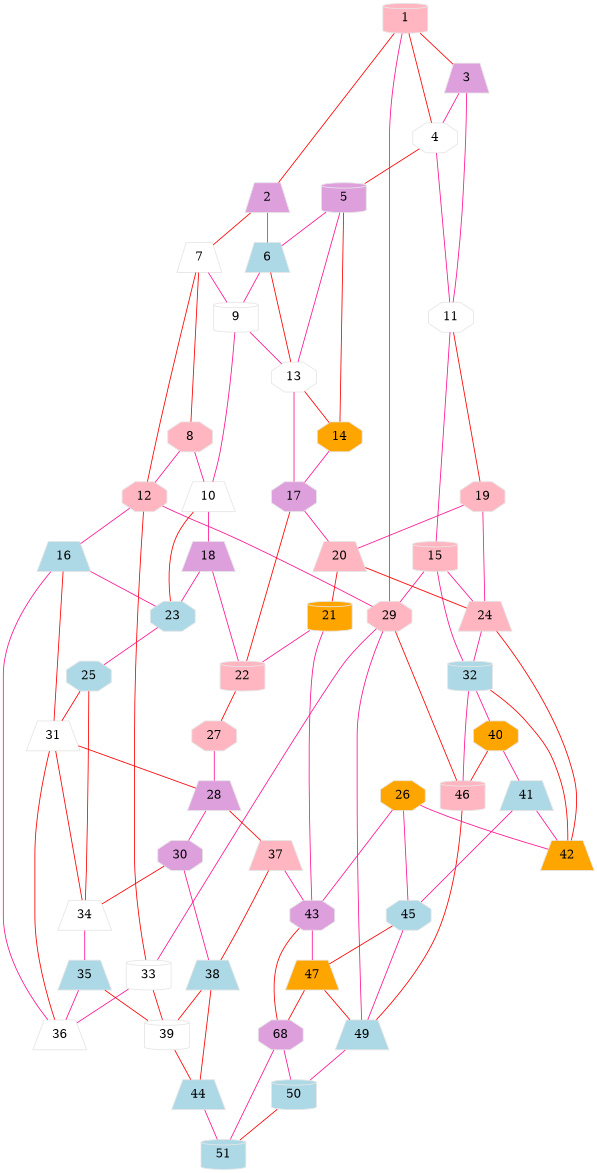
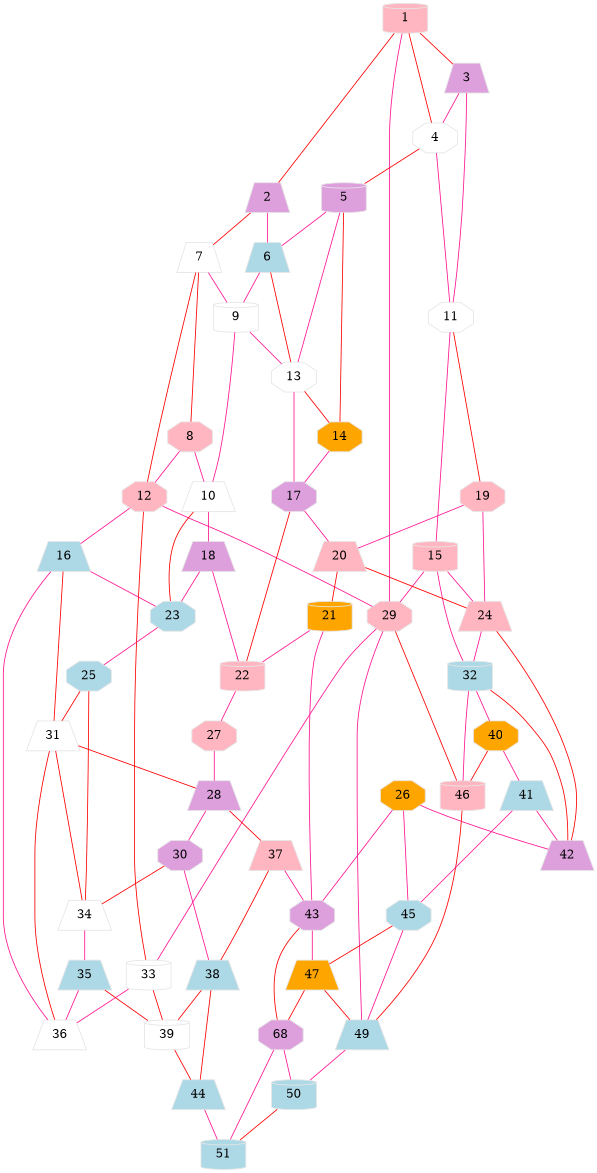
(228, 706) -> (228, 706)
(567, 855) -> (567, 855)
